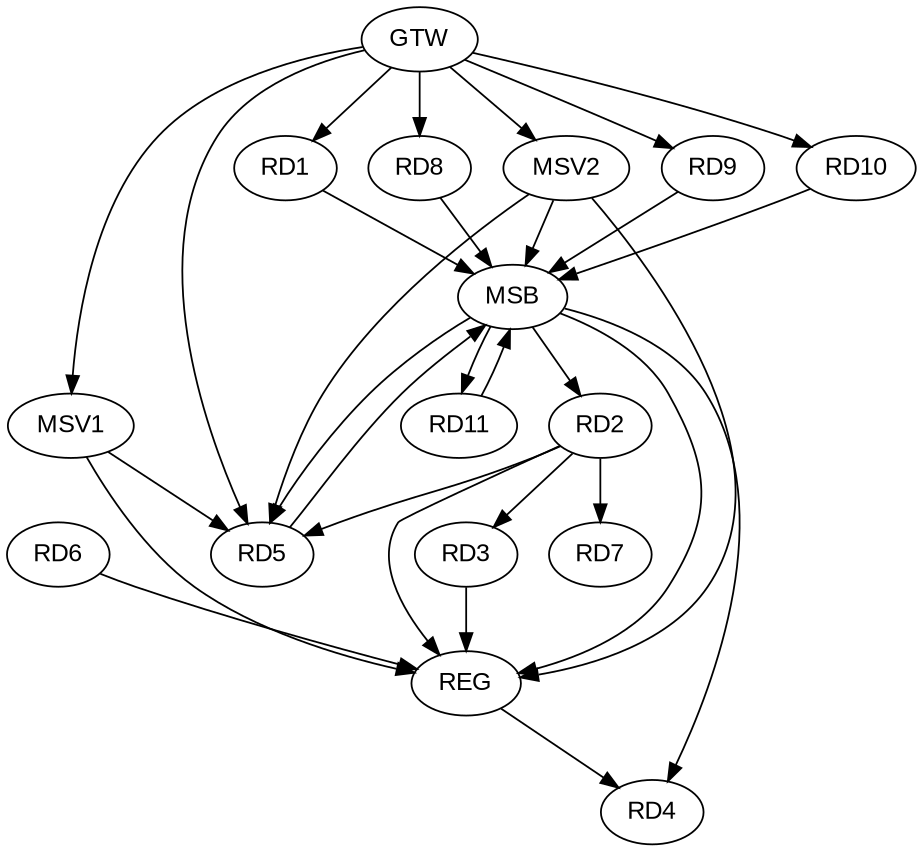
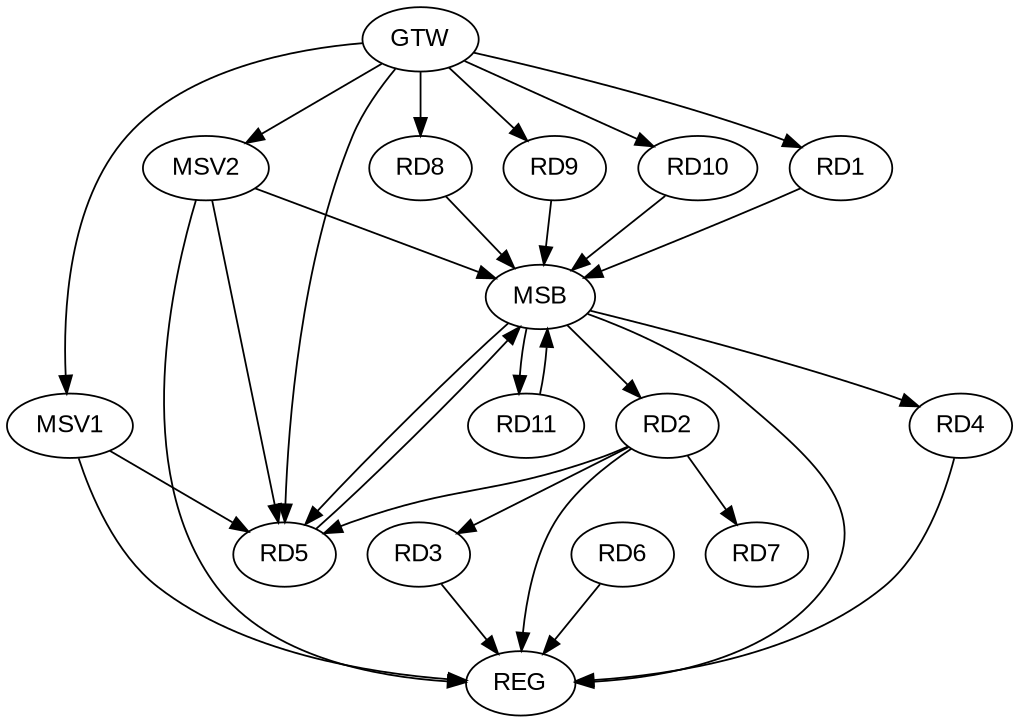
(552, 743) -> (816, 629)
